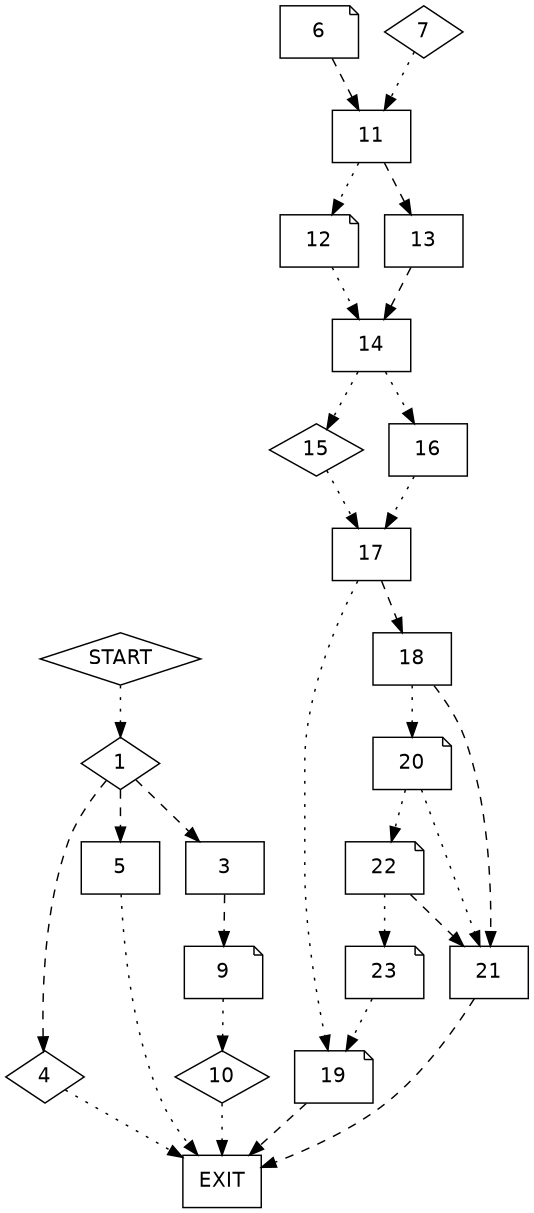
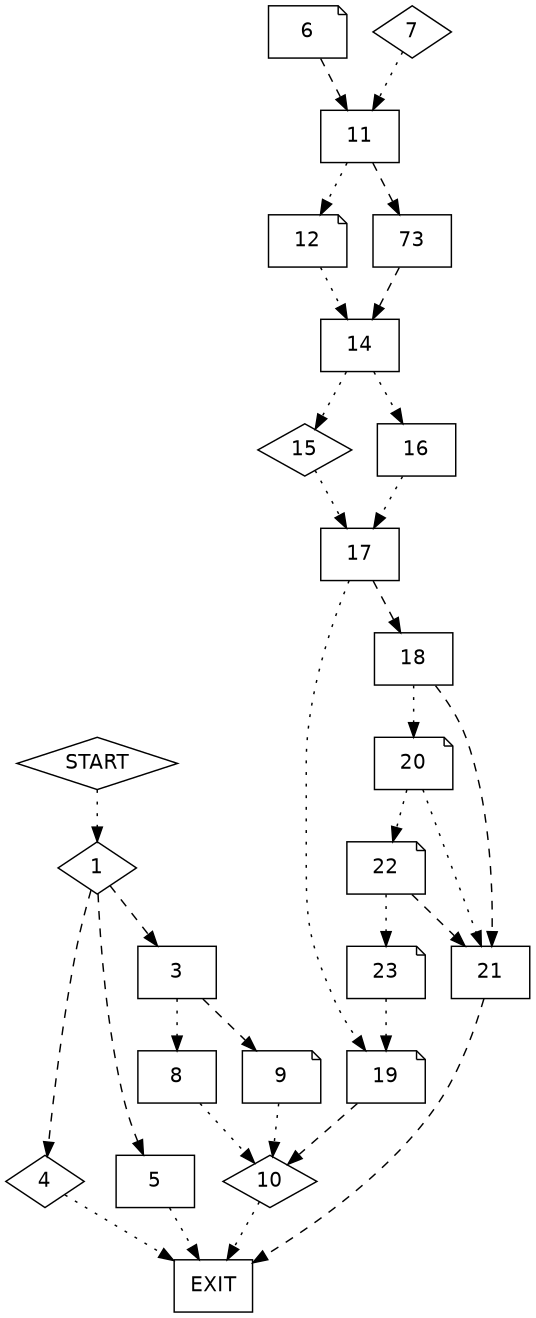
(424, 241) -> (412, 241)
none -> (177, 1077)
(283, 1124) -> (328, 1129)
